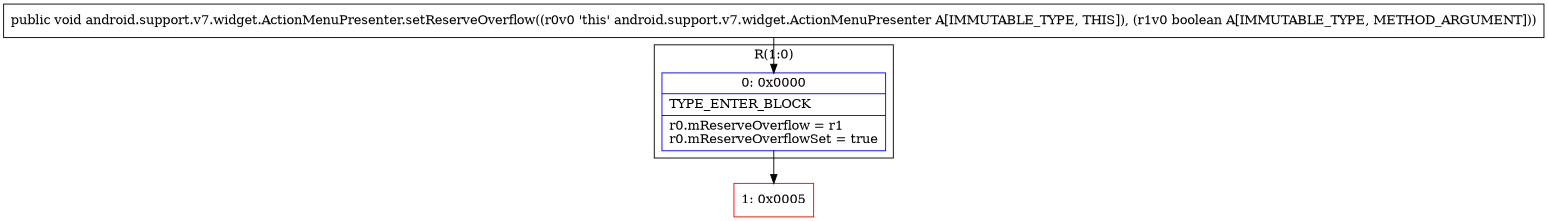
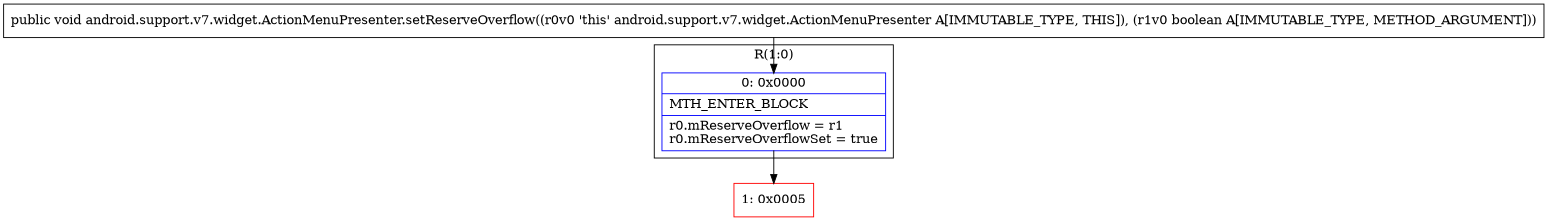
(740, 104) -> (739, 104)
